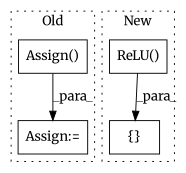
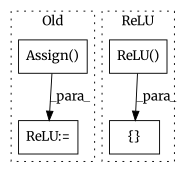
(138, 22) -> (138, 22)
(53, 137) -> (48, 137)
